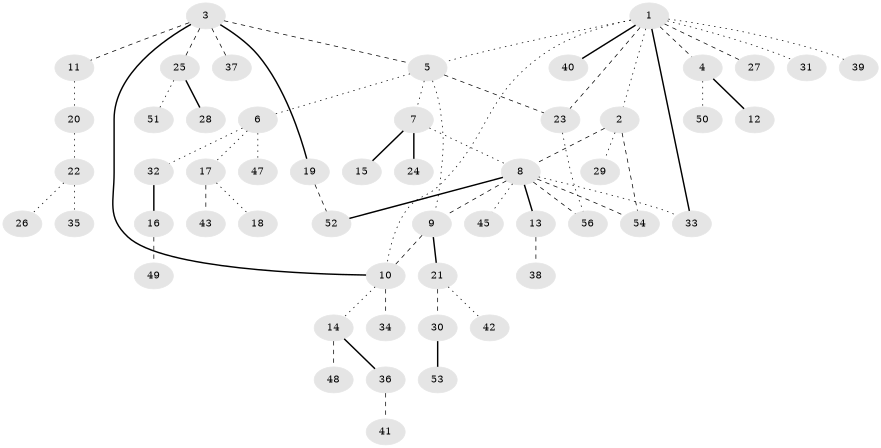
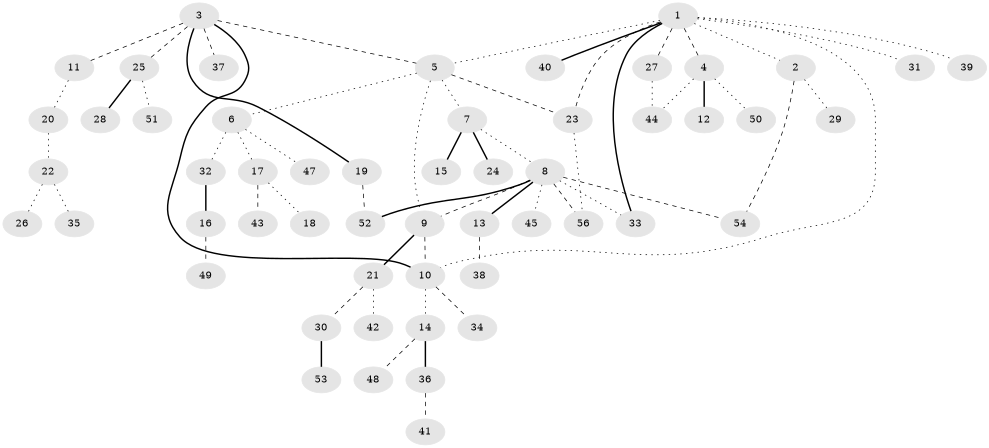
none -> (652, 120)
(570, 146) -> none
